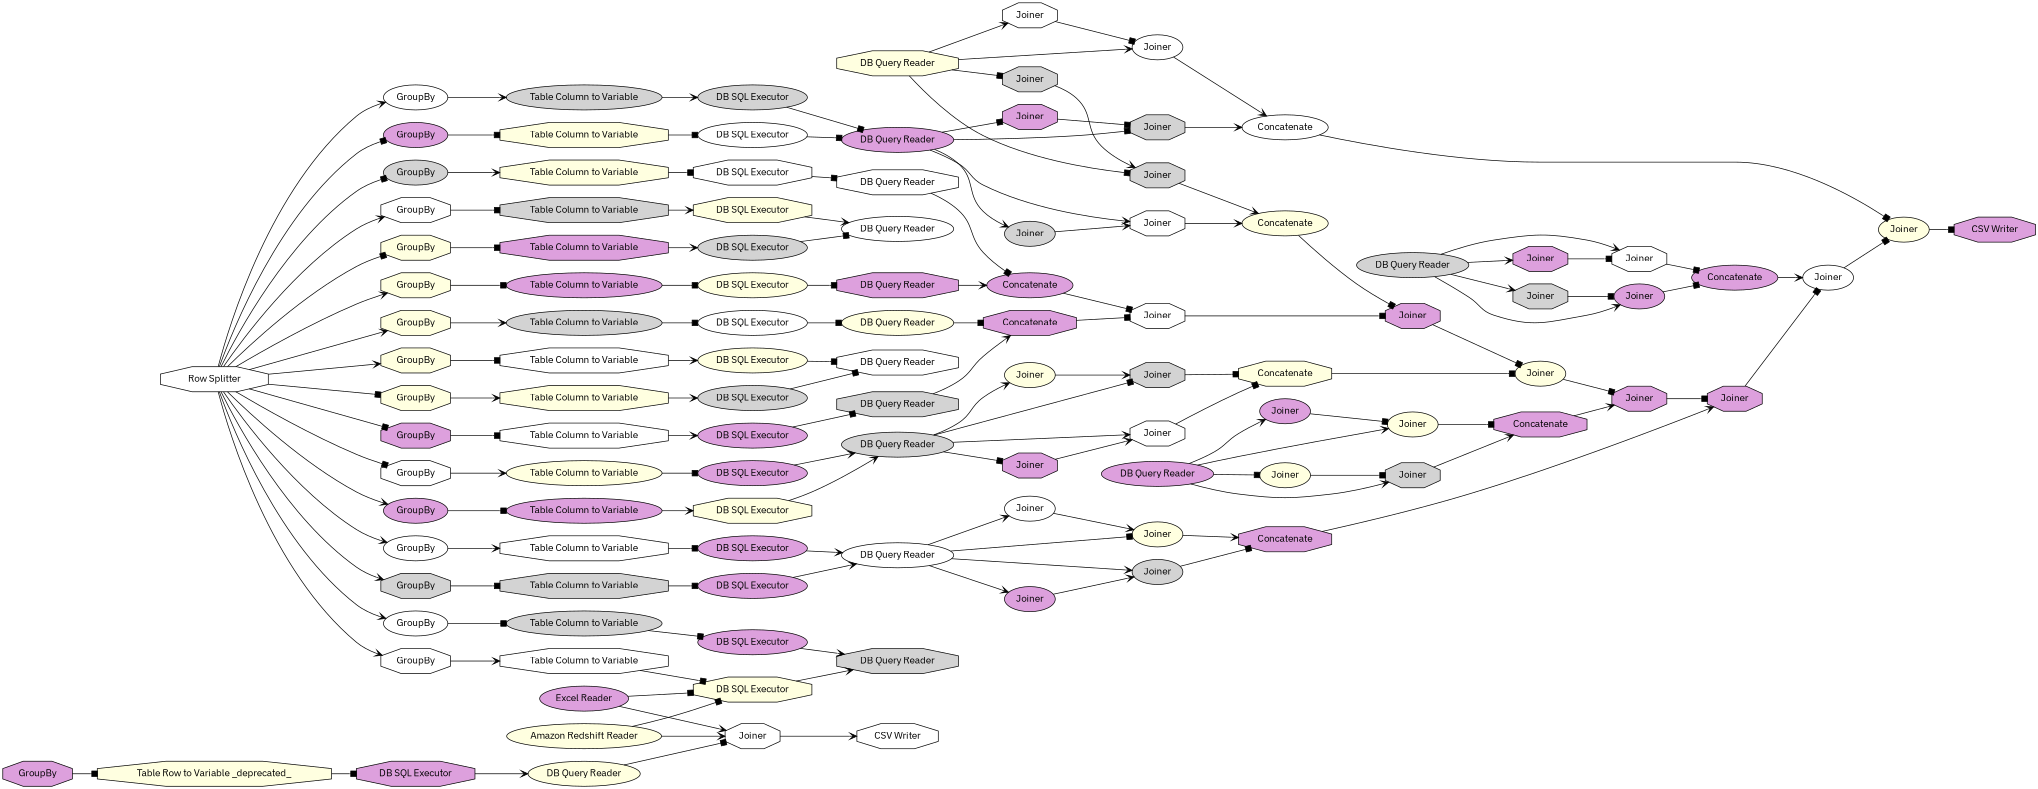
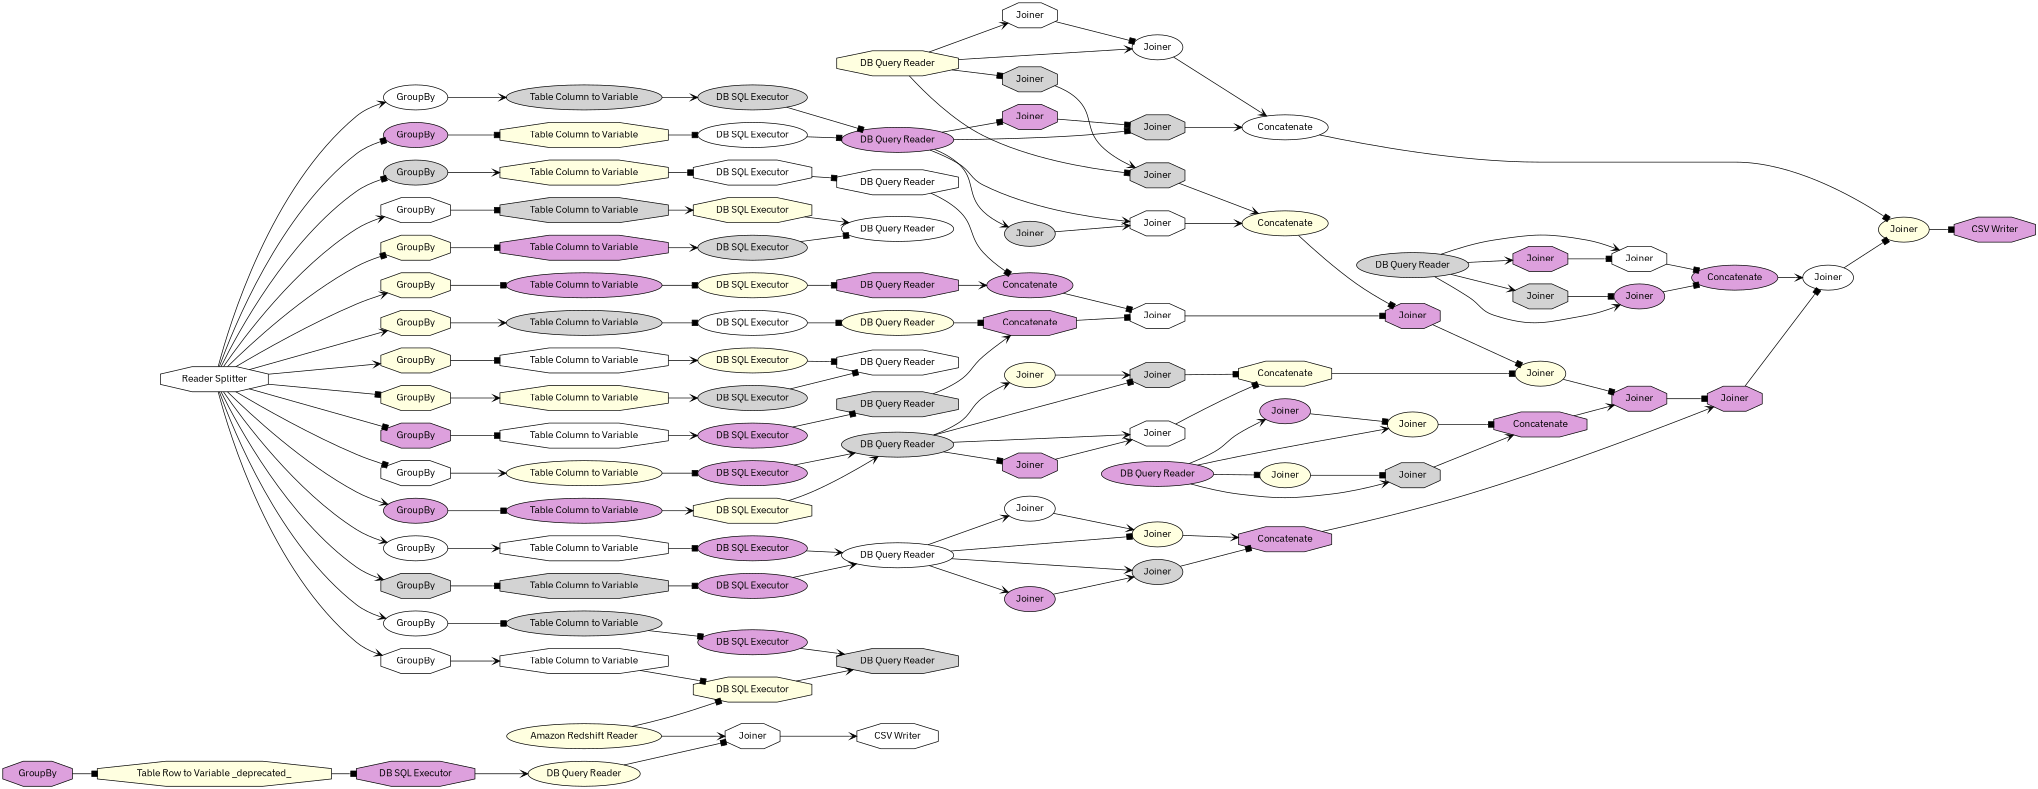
(214, 379) -> (214, 379)
(584, 699) -> none
